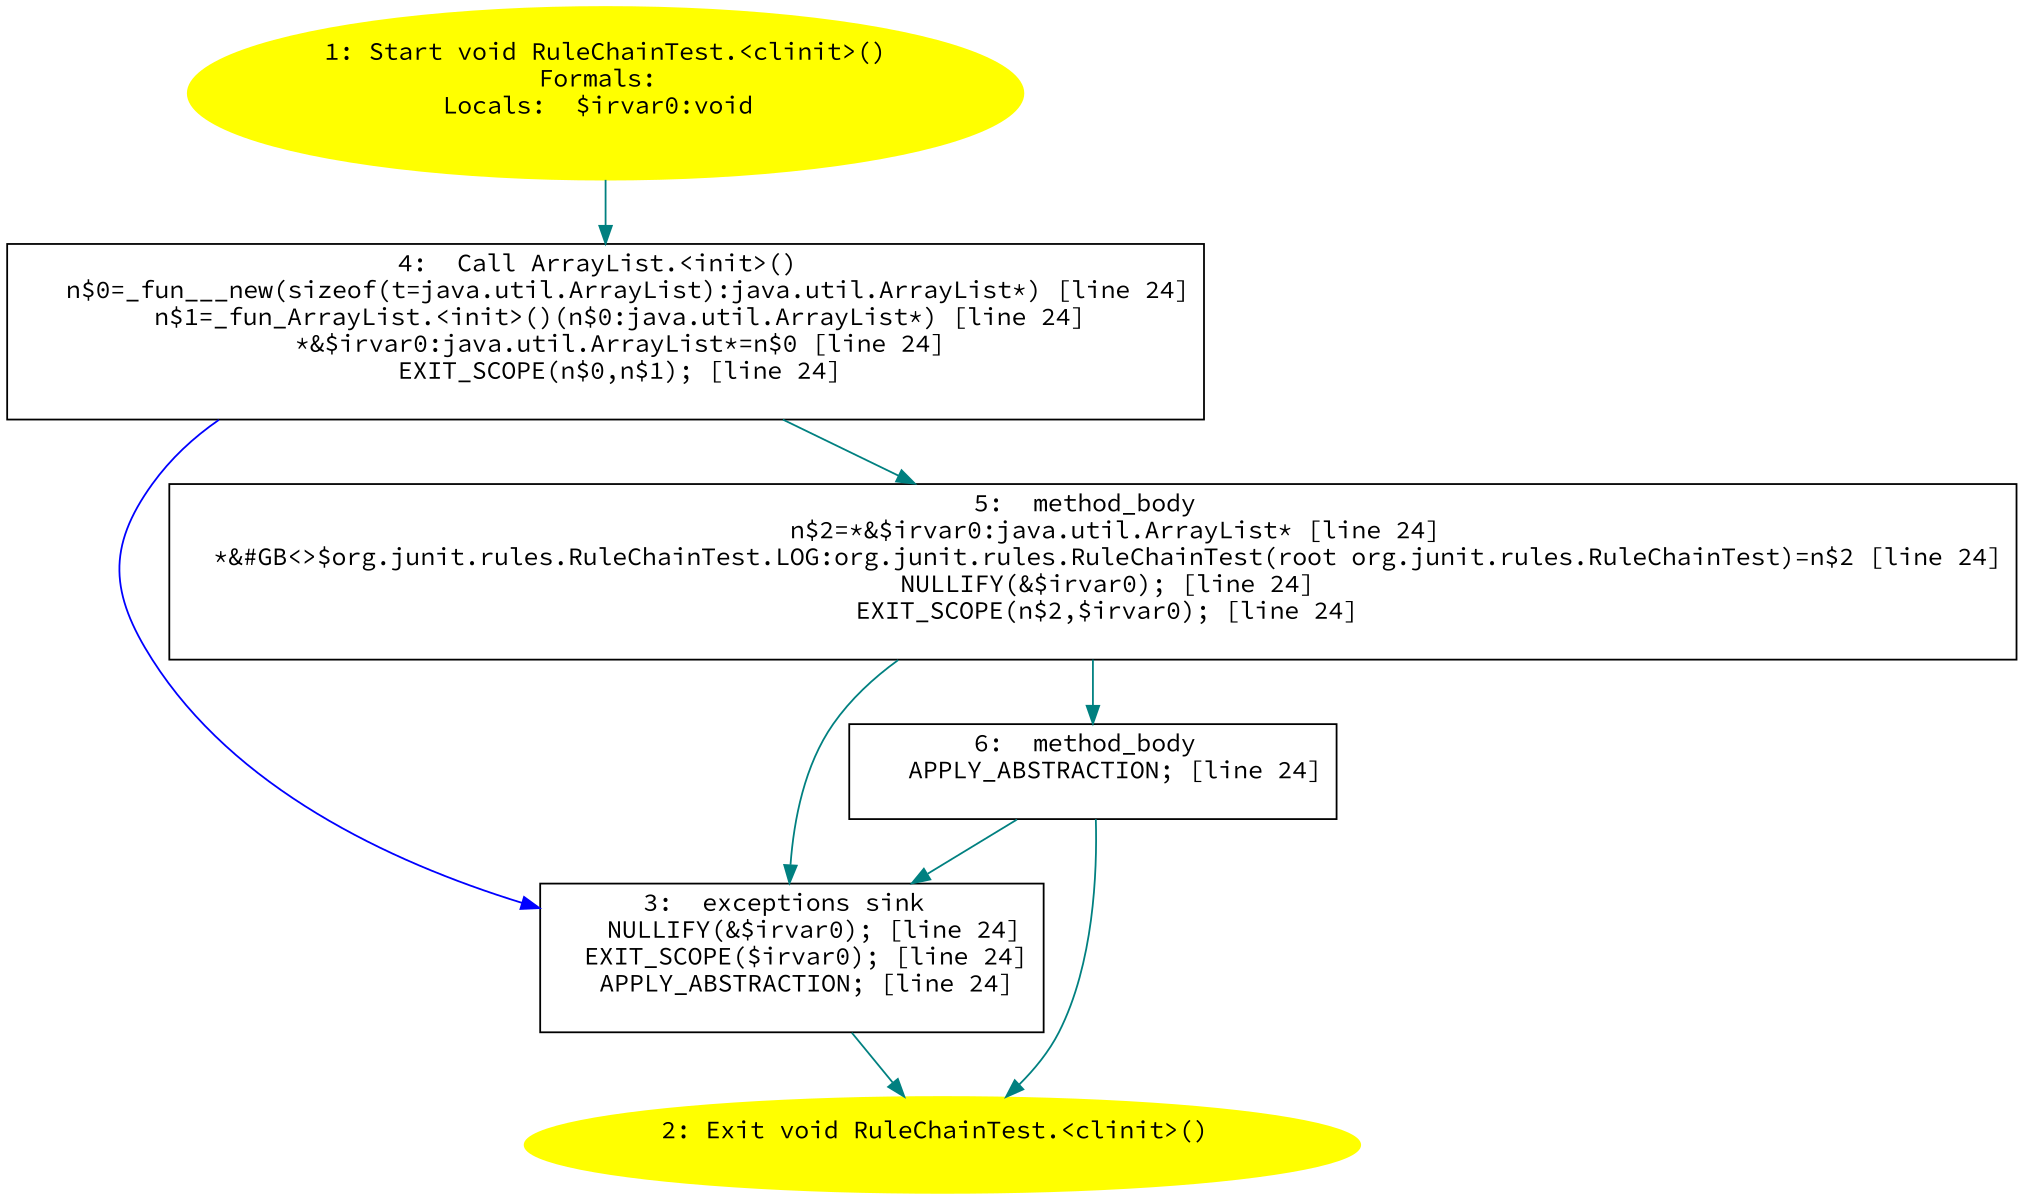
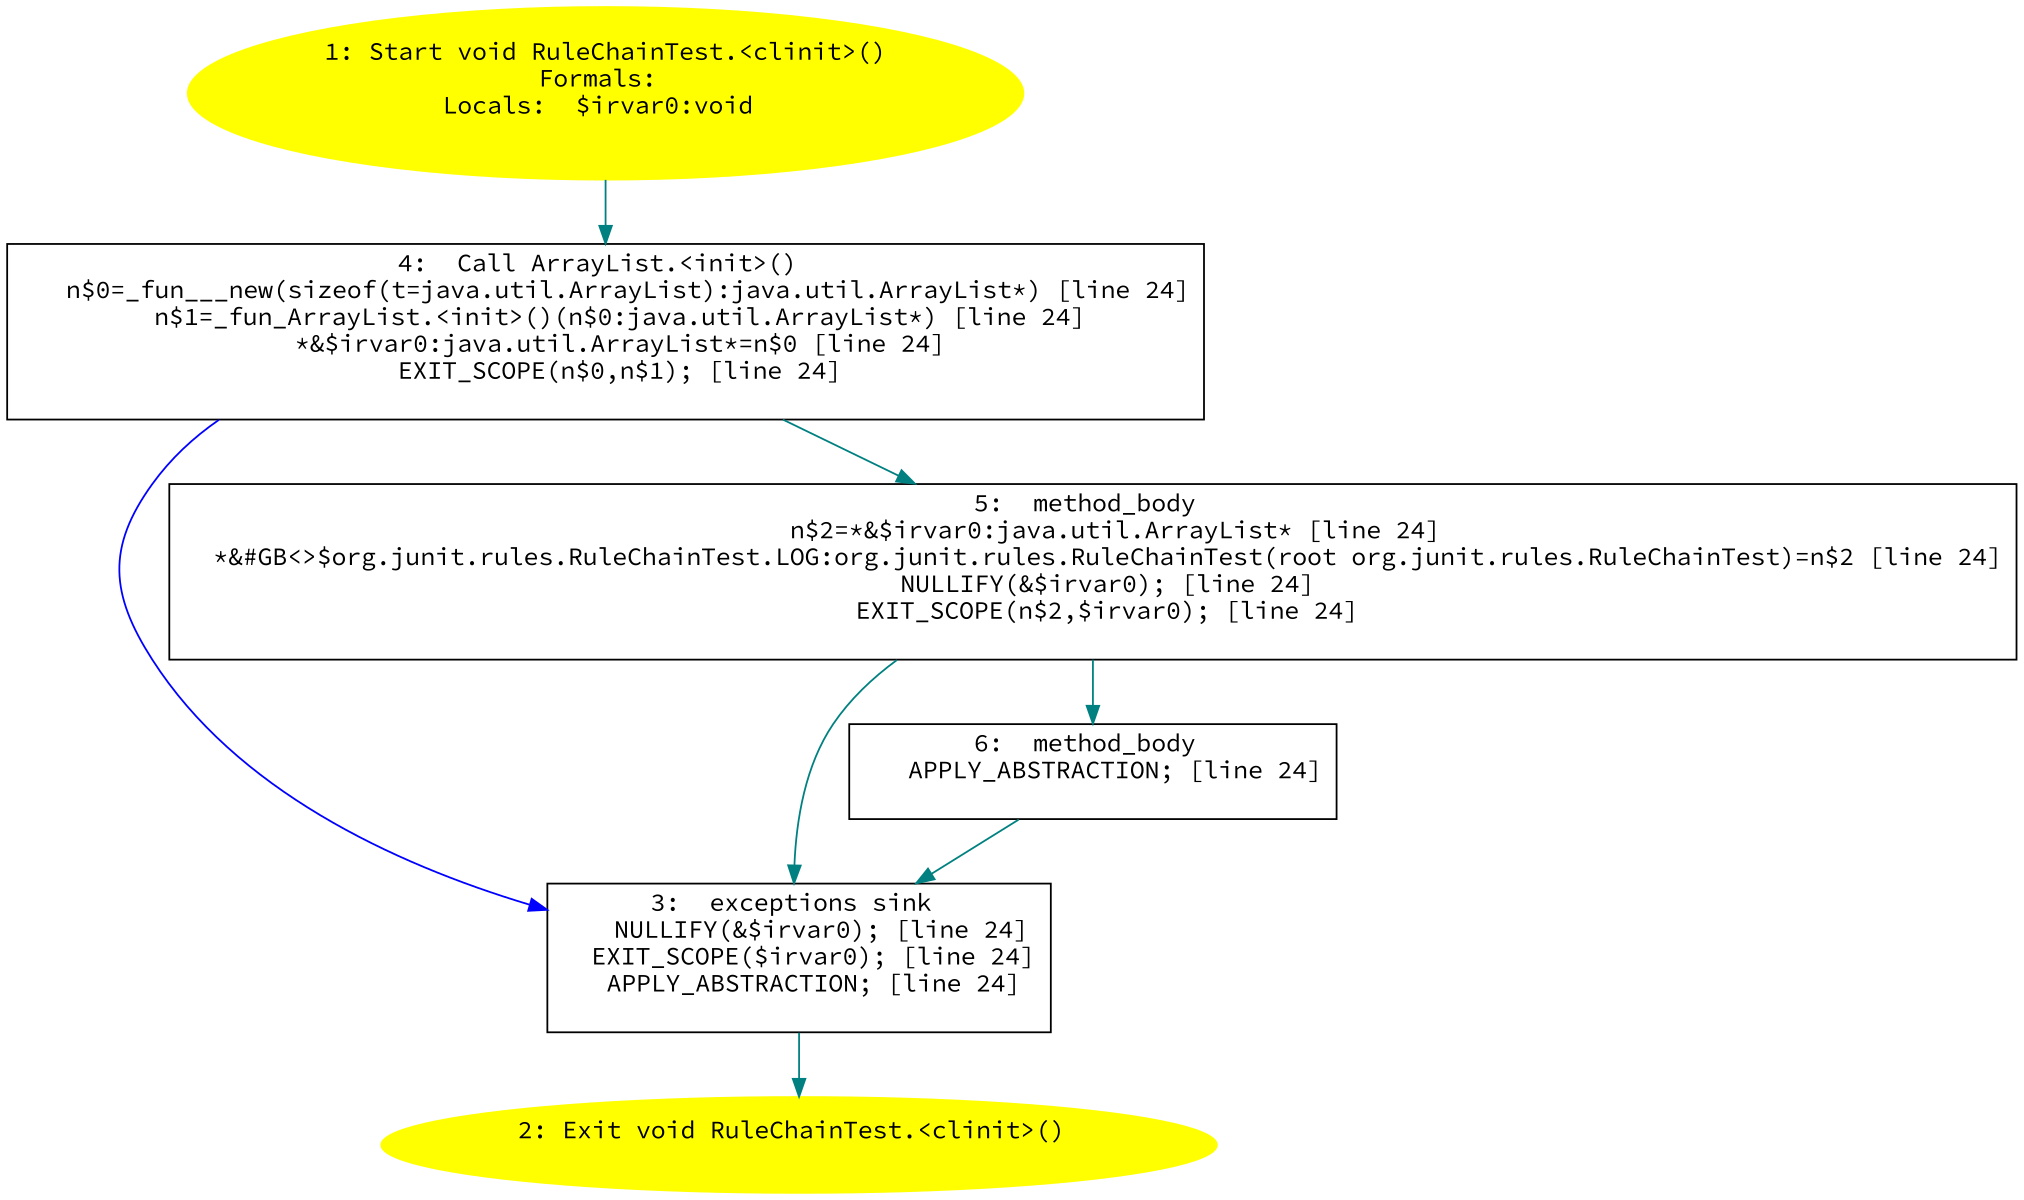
(1084, 960) -> none
